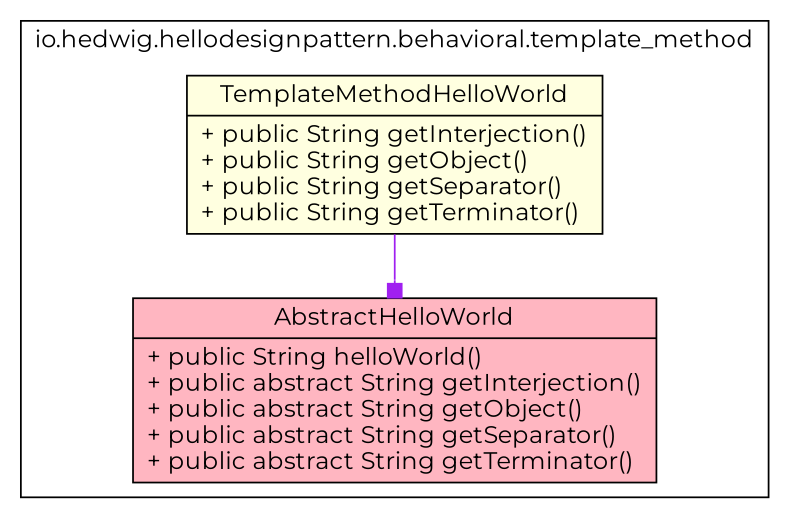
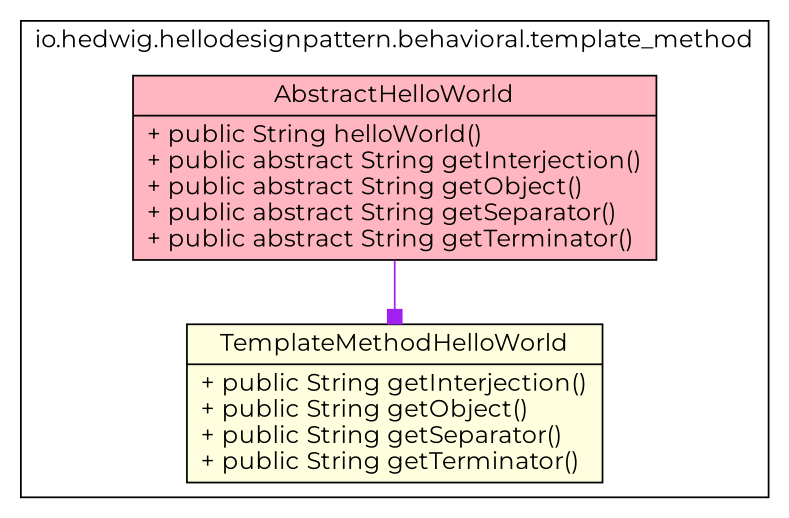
(395, 257) -> (395, 283)
